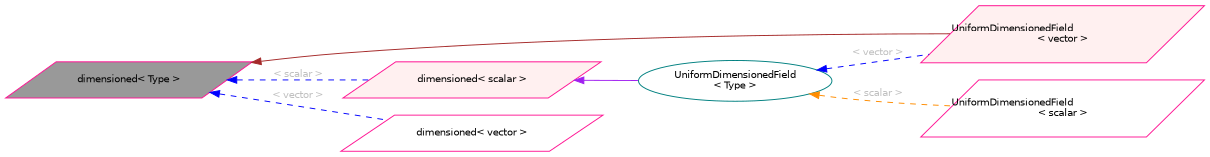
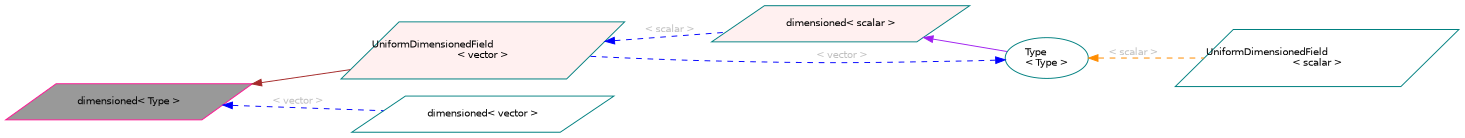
(1063, 34) -> (483, 50)
(303, 80) -> (670, 36)
(472, 80) -> (841, 24)
(735, 81) -> (1047, 58)
(1063, 108) -> (1317, 58)
(472, 133) -> (483, 114)
